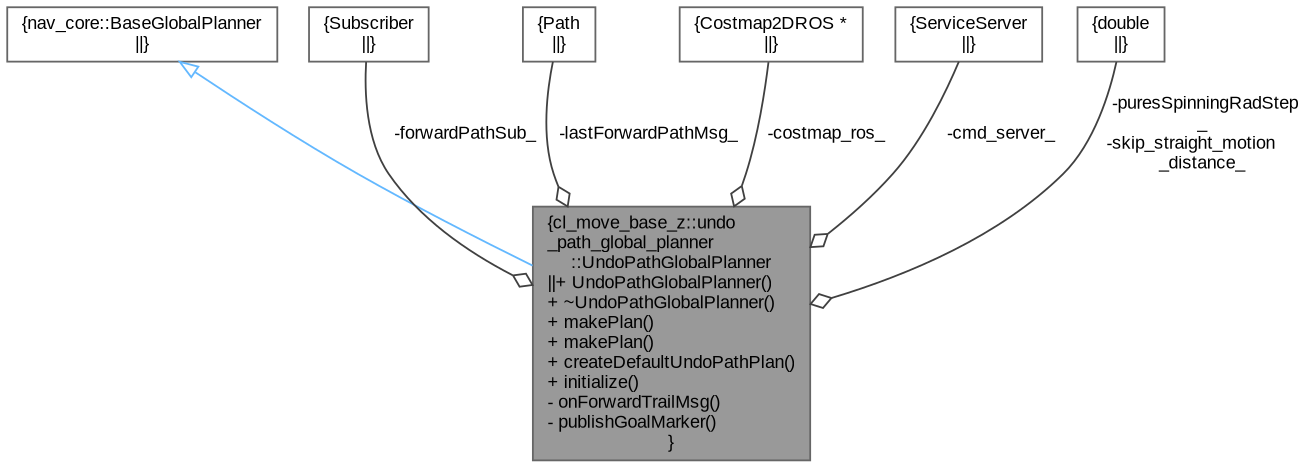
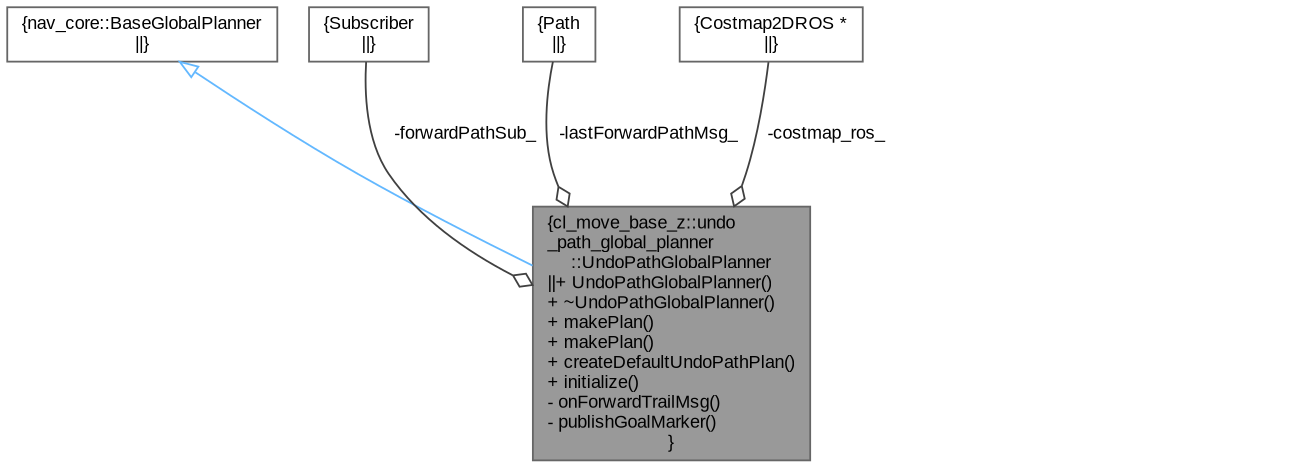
(969, 34) -> none
(1121, 34) -> none
